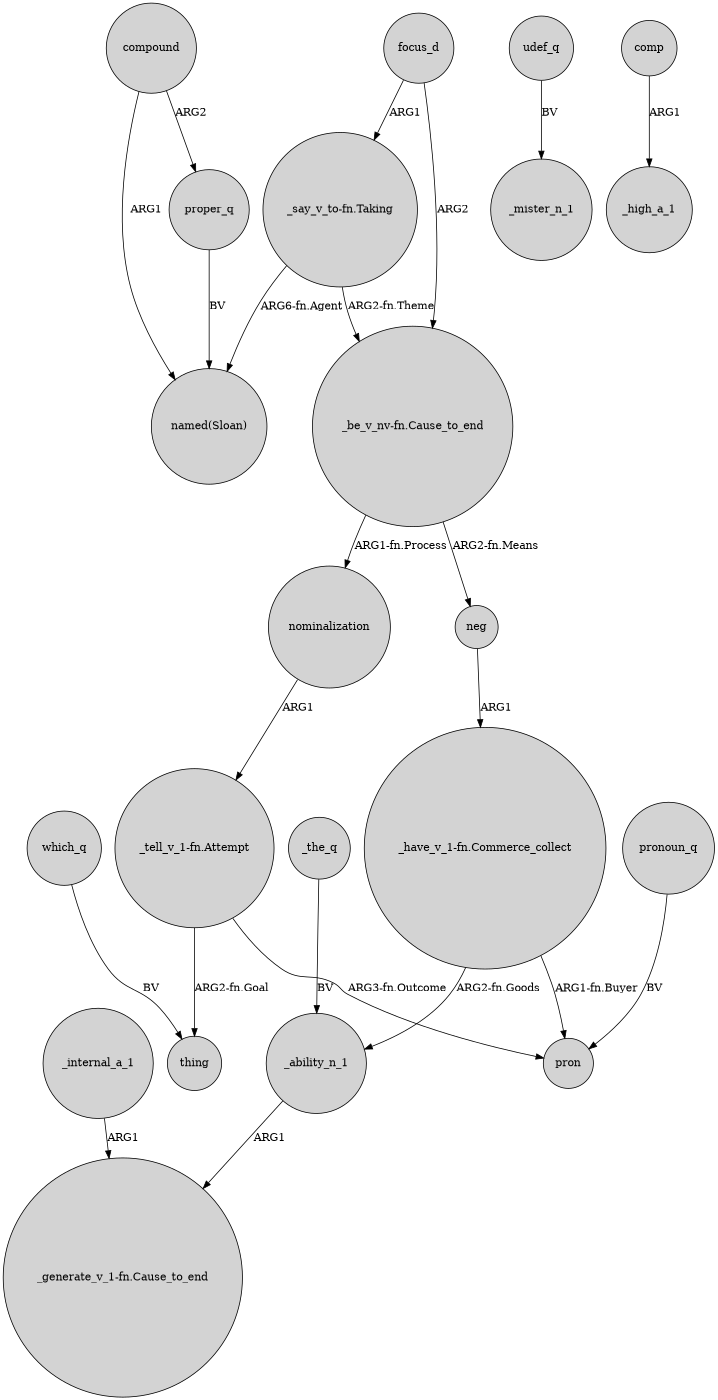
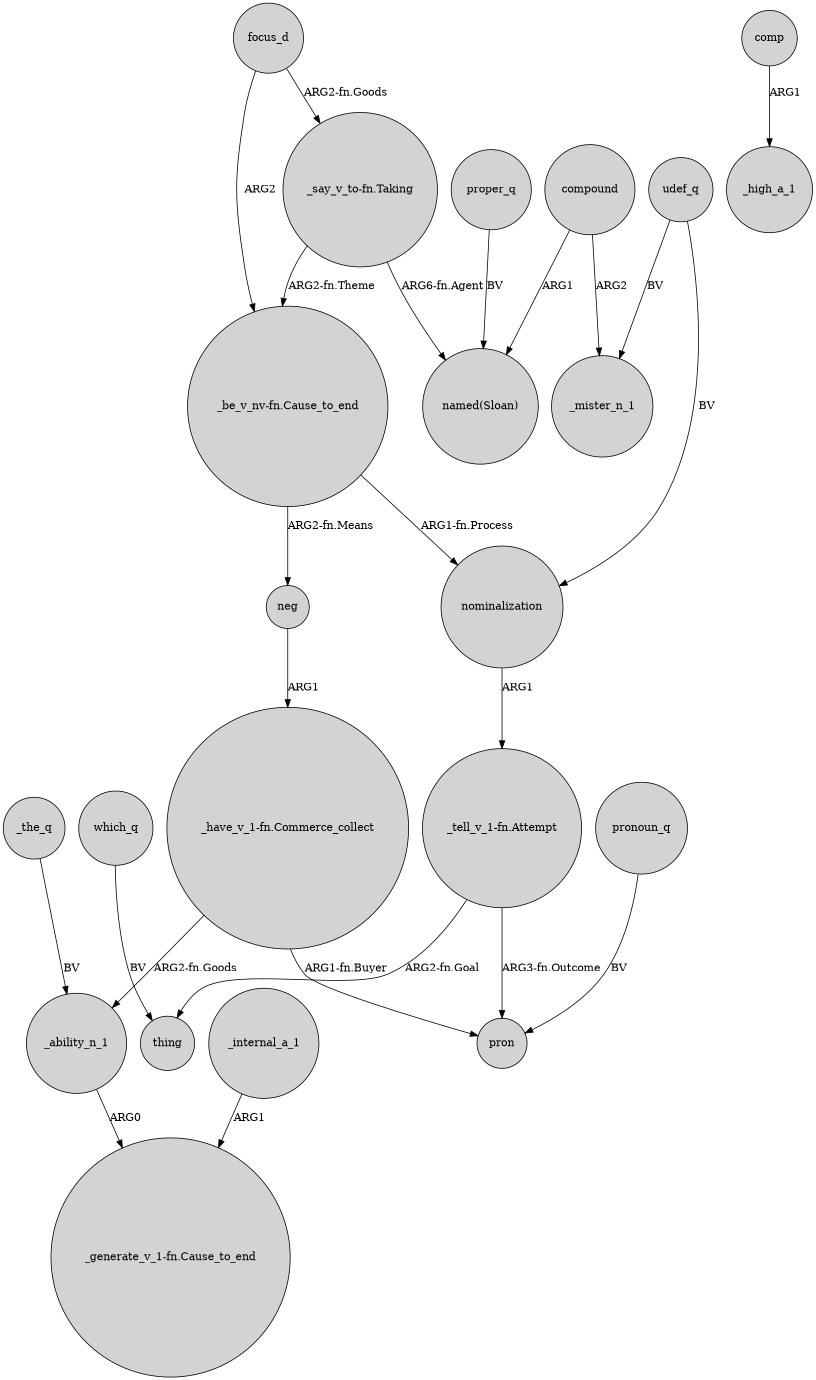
(405, 113) -> (346, 93)
(180, 128) -> (596, 291)
none -> (690, 427)
(270, 1138) -> (125, 1118)
